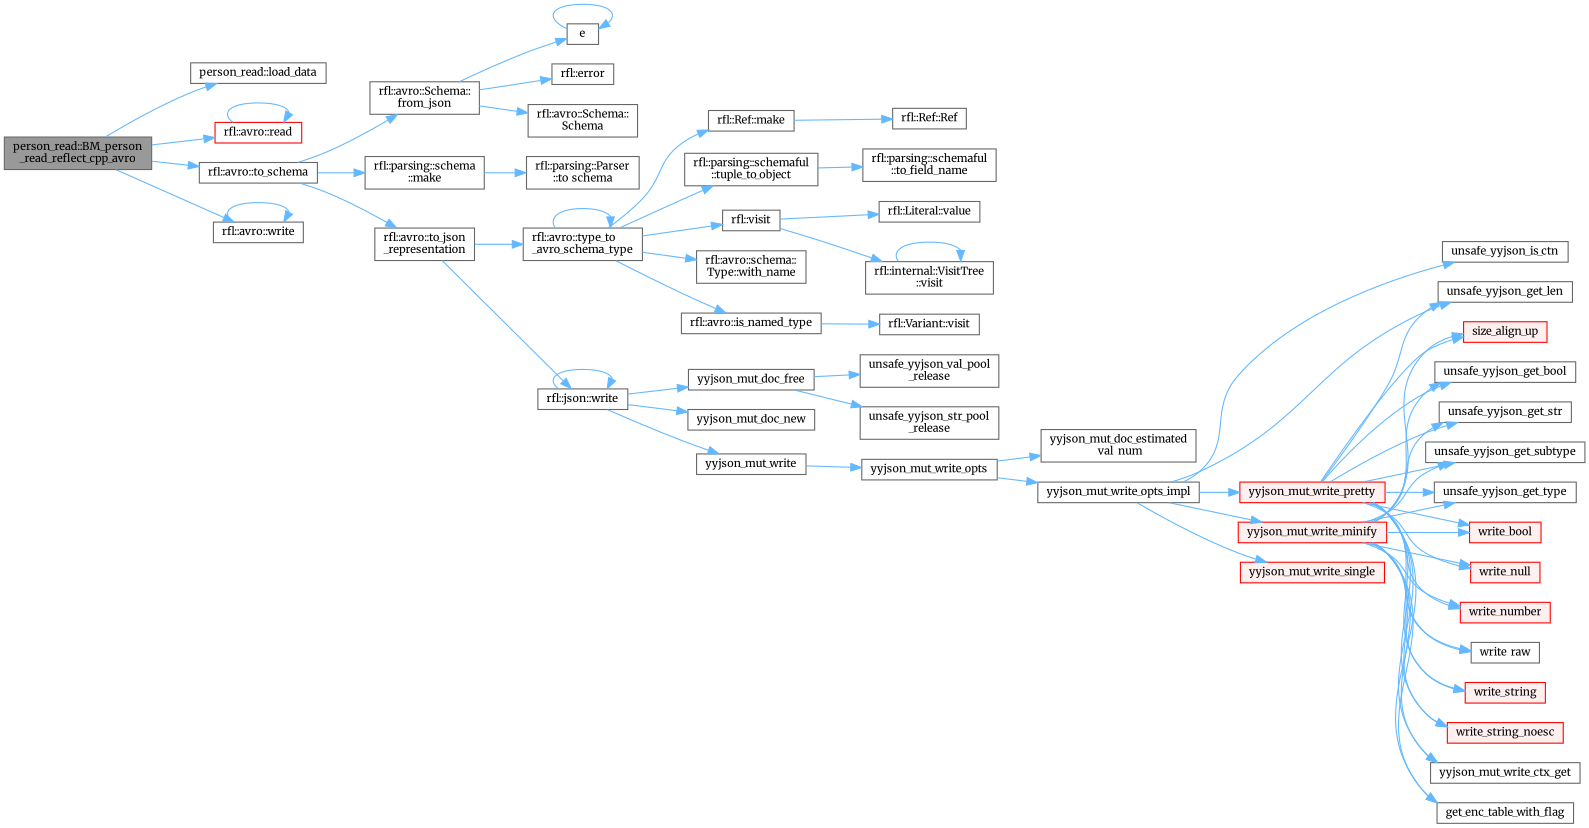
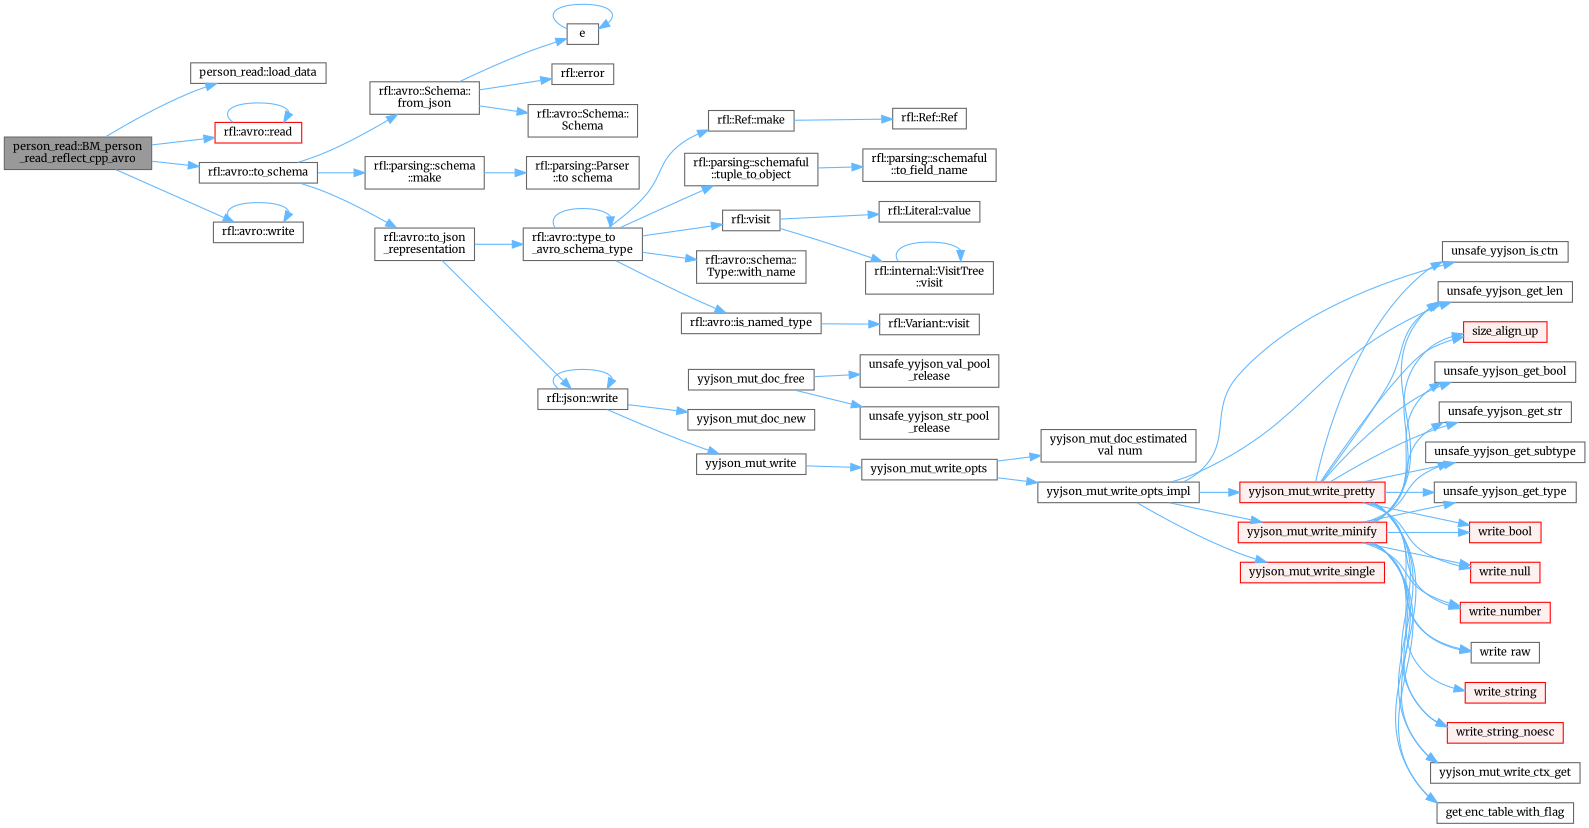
(653, 391) -> none
none -> (1407, 417)
(1405, 601) -> (1356, 364)
